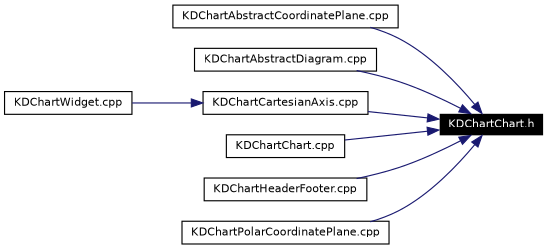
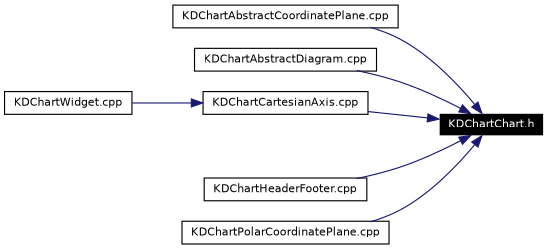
(286, 146) -> none
